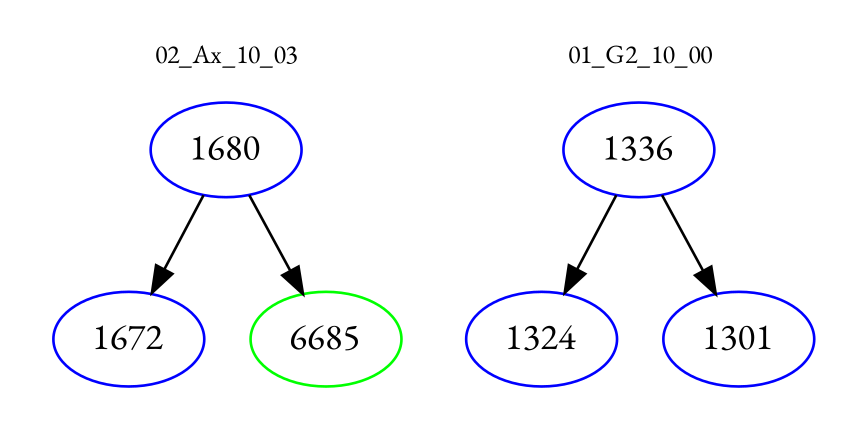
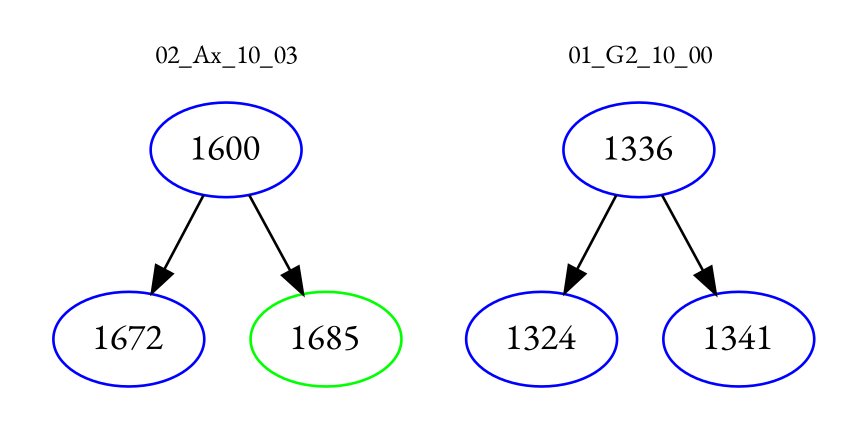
(226, 150) -> (226, 150)
(326, 339) -> (326, 339)
(739, 339) -> (739, 339)
